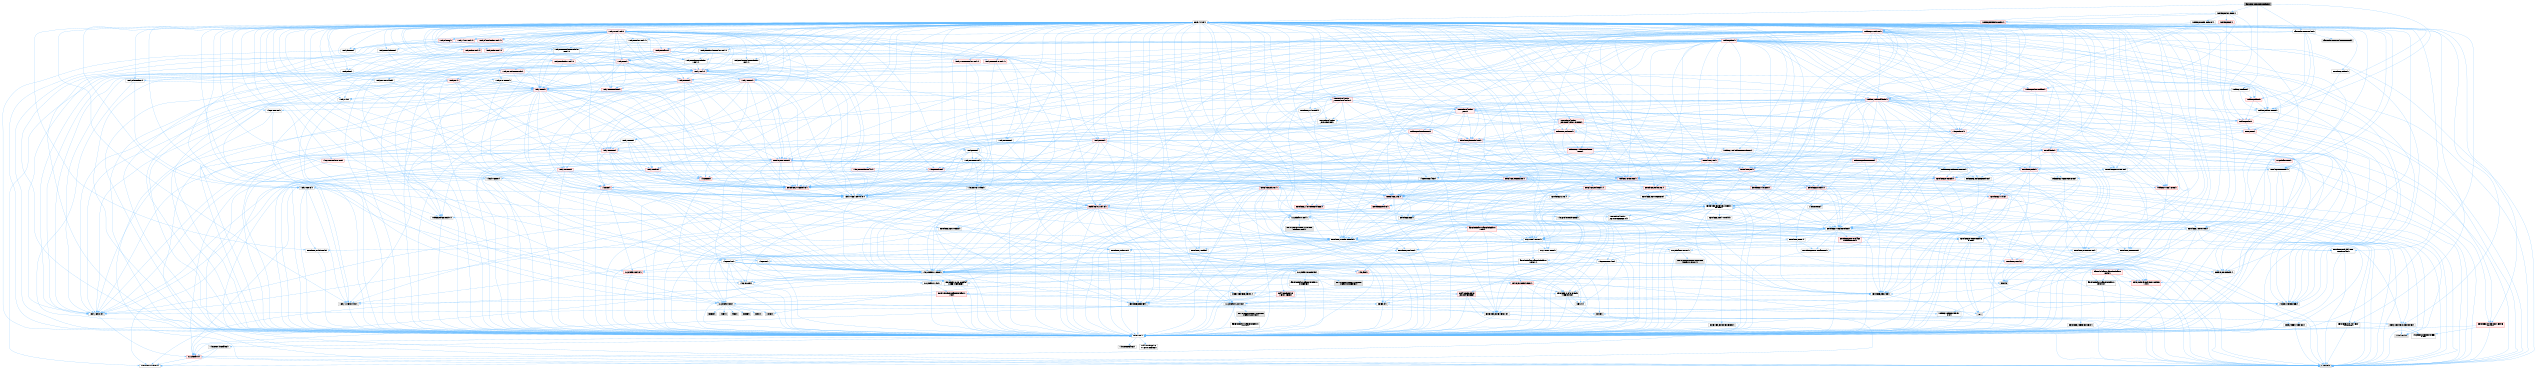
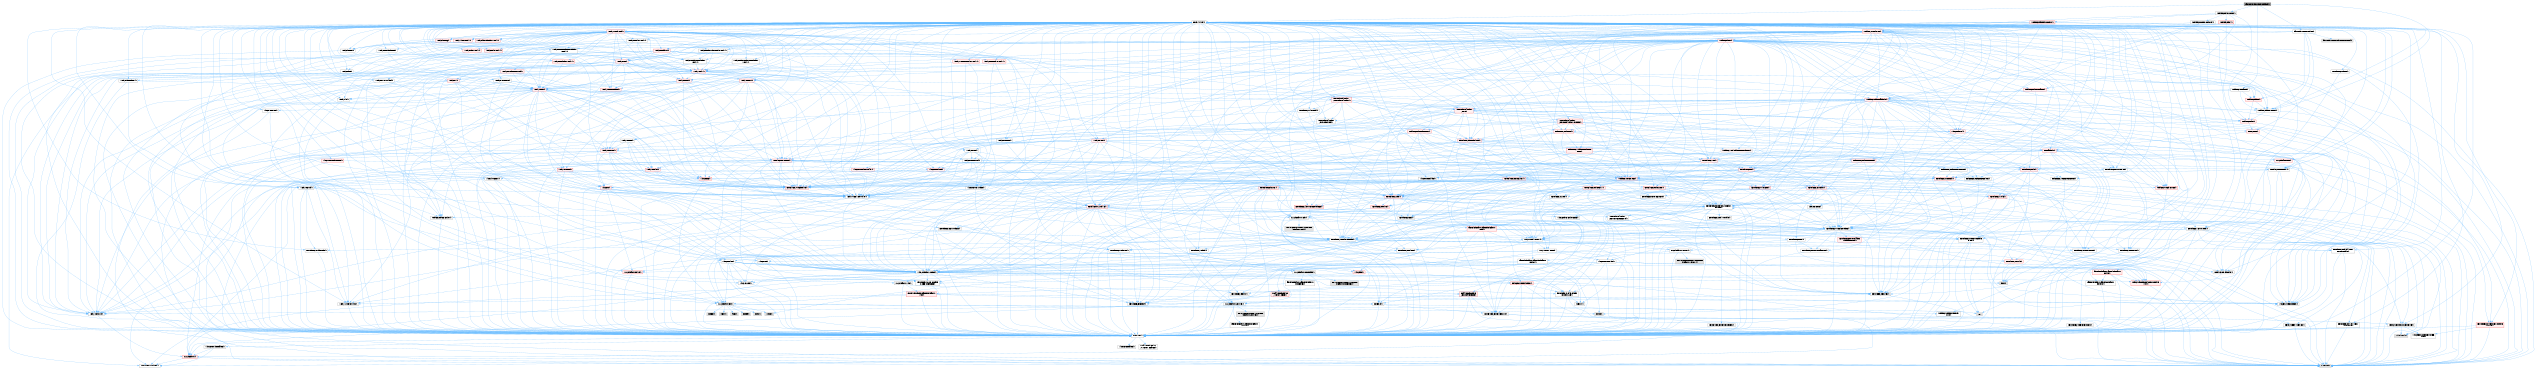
(1242, 294) -> (1240, 294)
(1567, 294) -> (1567, 294)
